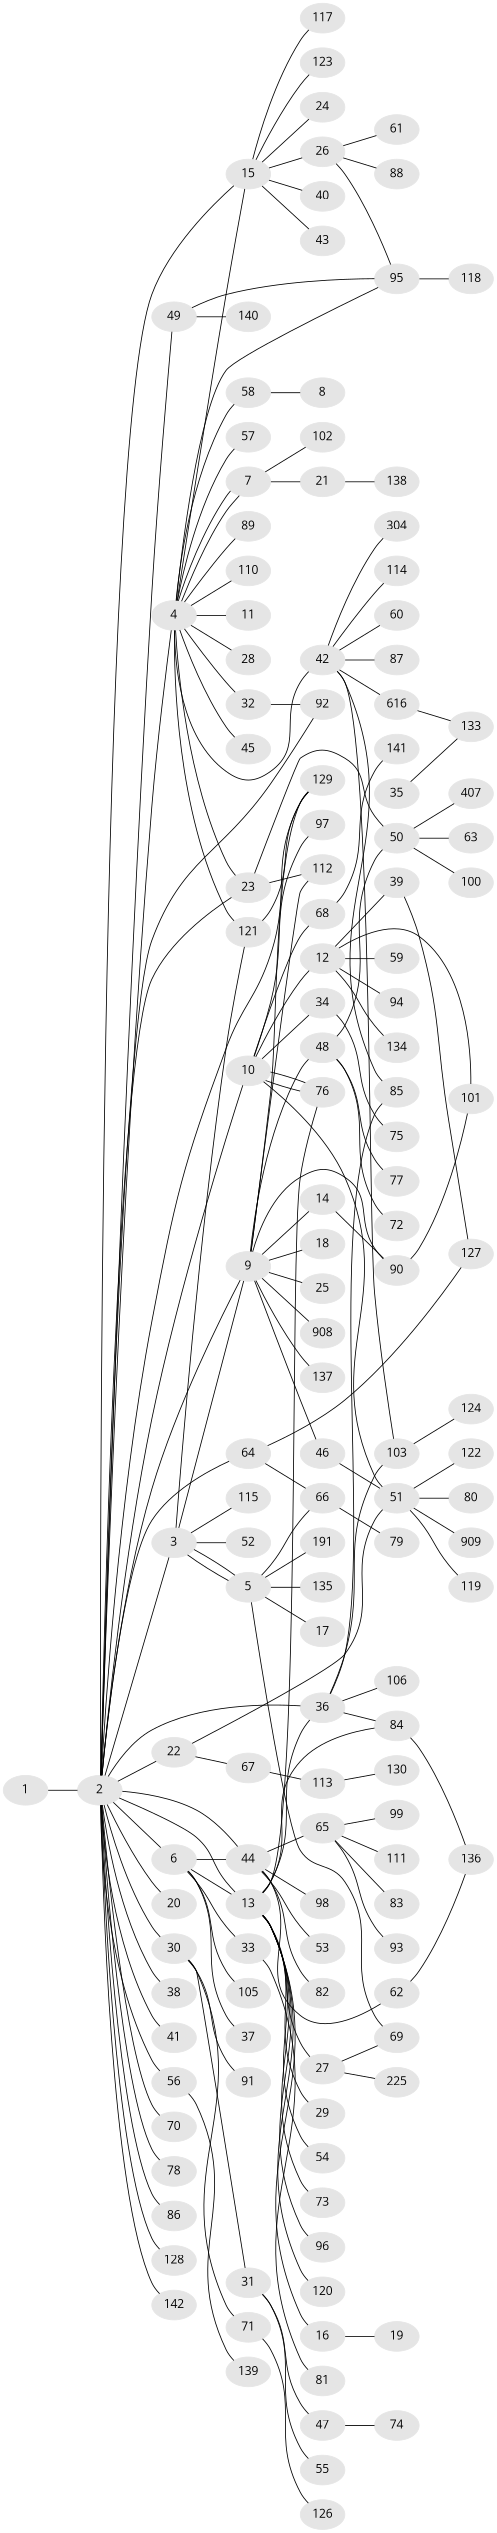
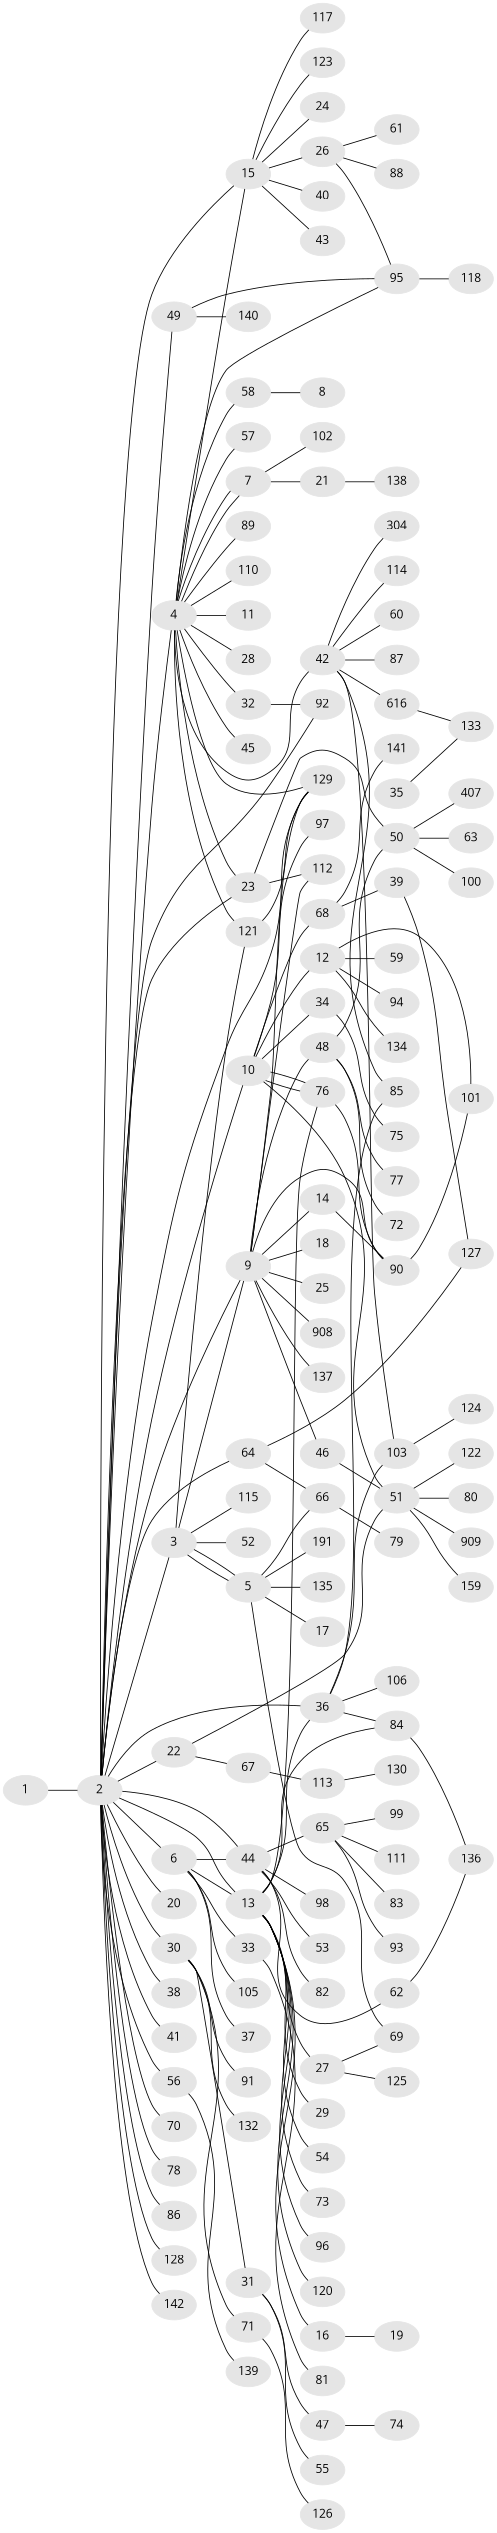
none -> (198, 725)
(371, 909) -> (360, 898)
none -> (354, 1145)
(471, 1587) -> (471, 1587)
(397, 2082) -> (397, 2082)
none -> (248, 2127)
